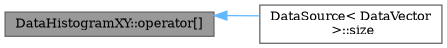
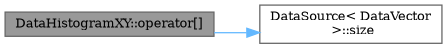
(243, 16) -> (230, 33)
